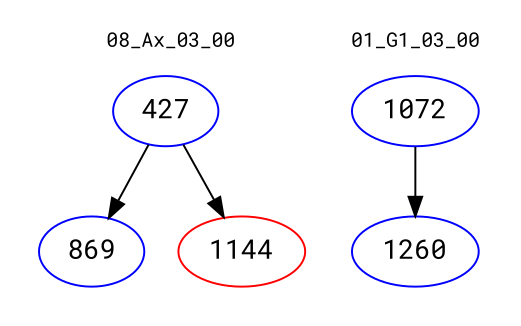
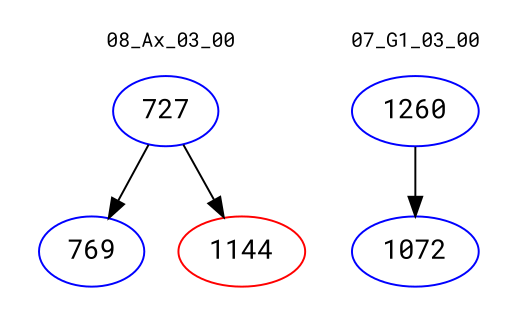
(416, 42) -> (416, 42)
(166, 111) -> (166, 111)
(415, 172) -> (415, 172)
(92, 252) -> (92, 252)
